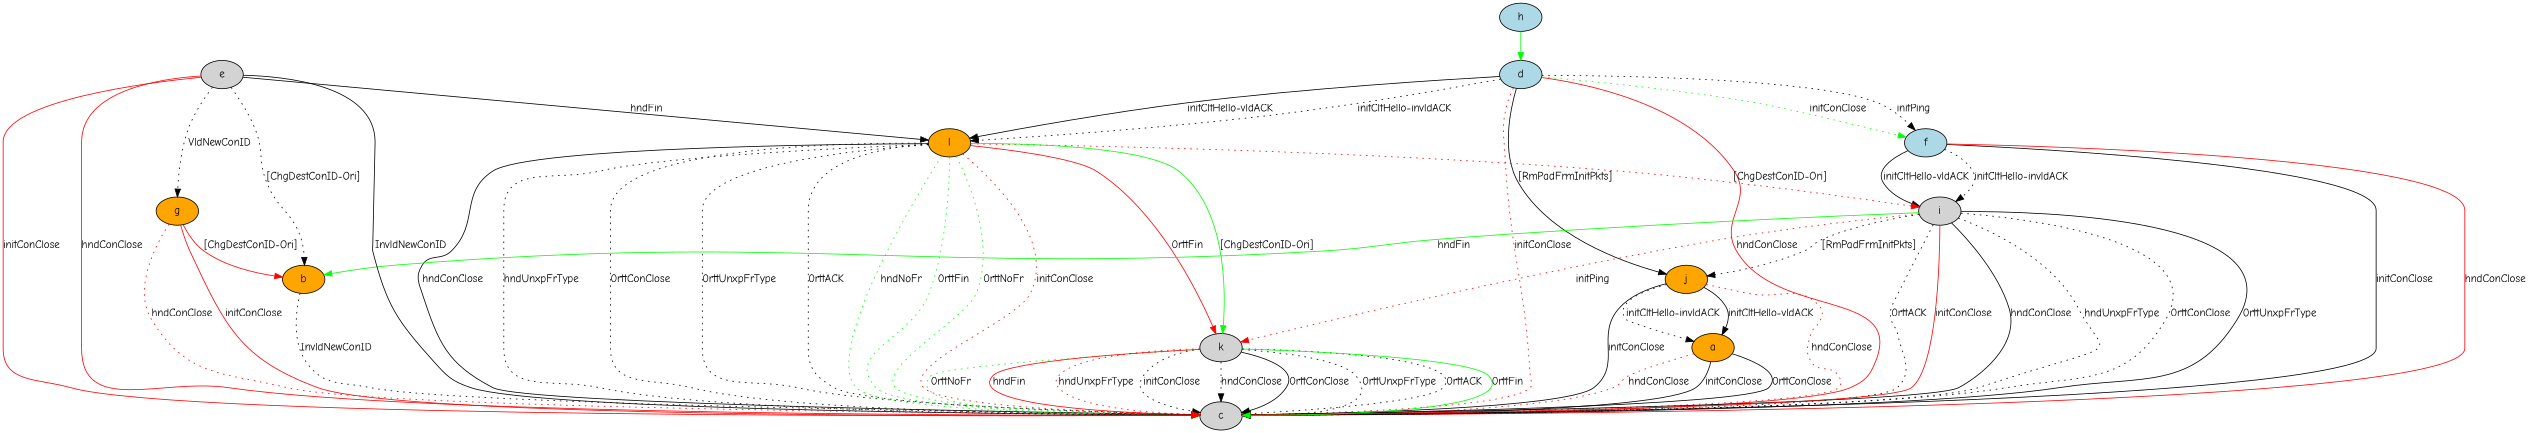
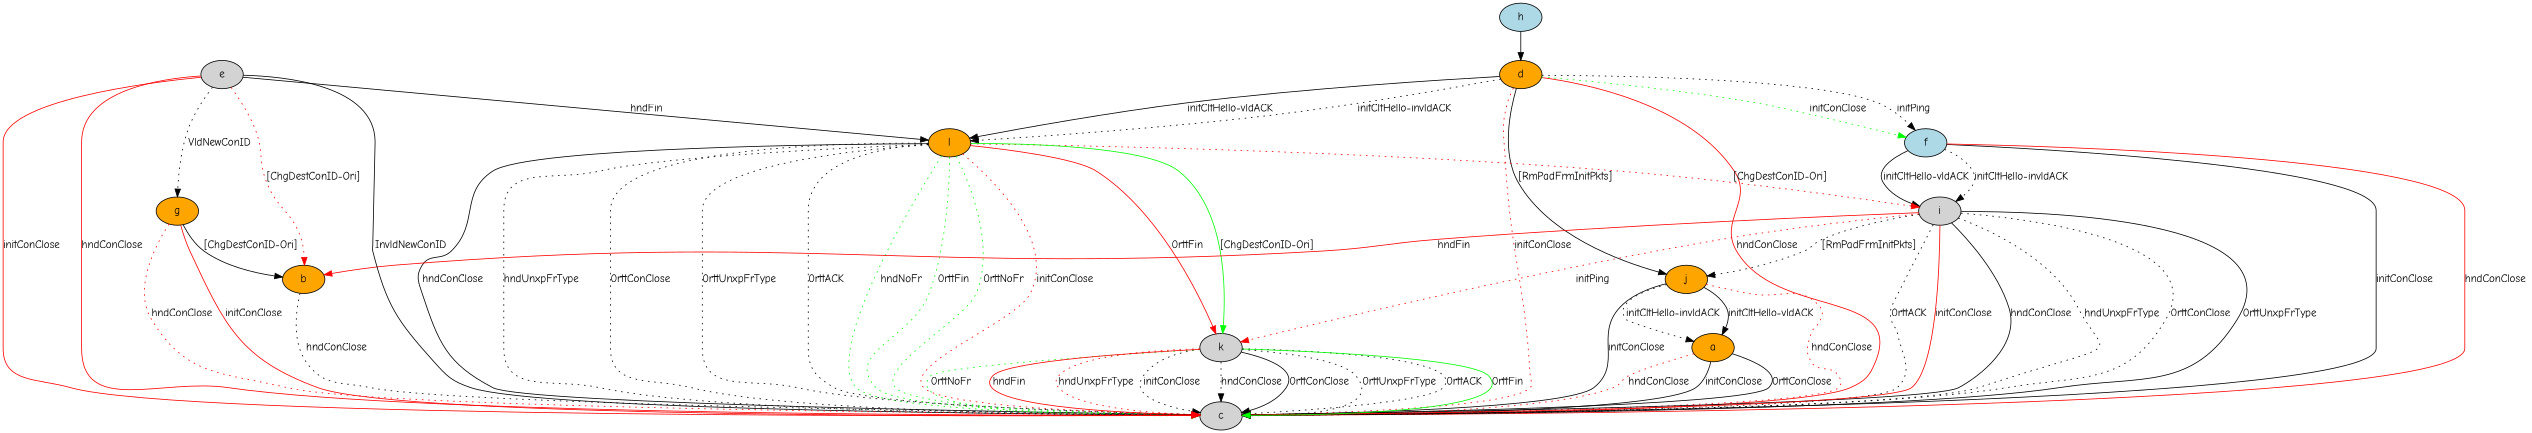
(1521, 42) -> (1521, 42)
(1521, 75) -> (1521, 75)
(264, 174) -> (264, 174)
(1126, 258) -> (1126, 258)
(222, 261) -> (222, 261)
(338, 348) -> (338, 348)
